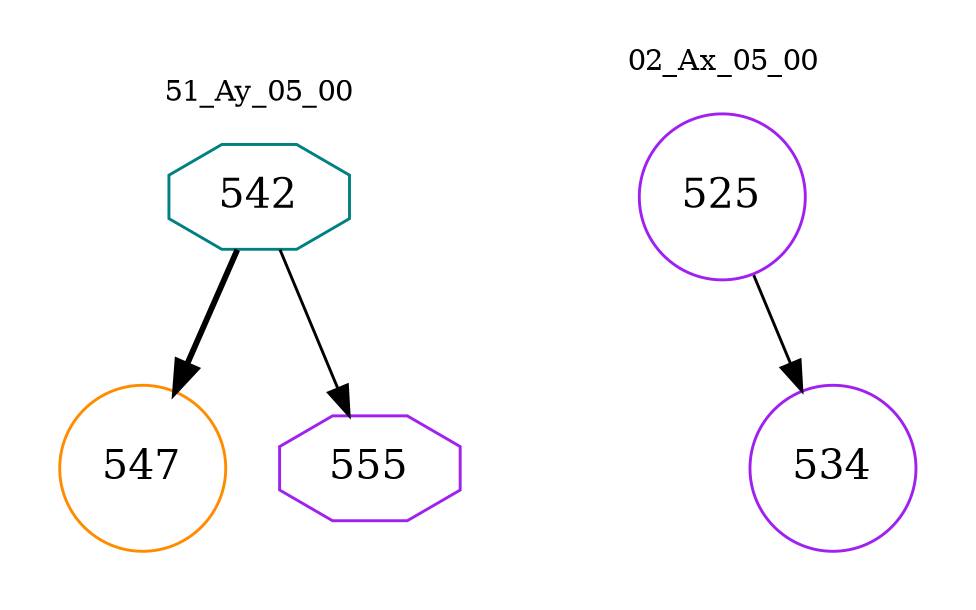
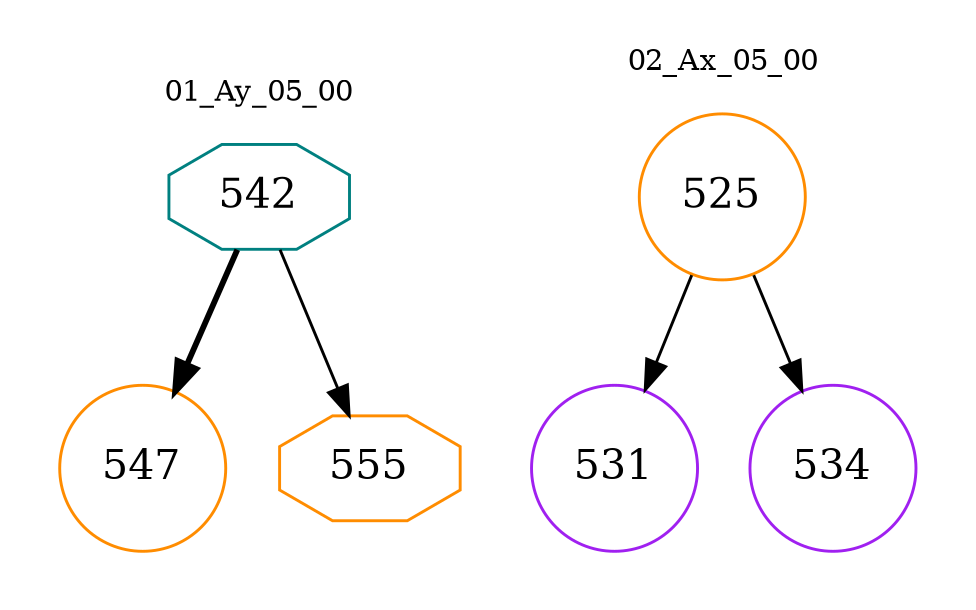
(259, 93) -> (259, 93)
(722, 197) -> (722, 197)
(370, 468) -> (370, 468)
none -> (615, 468)
